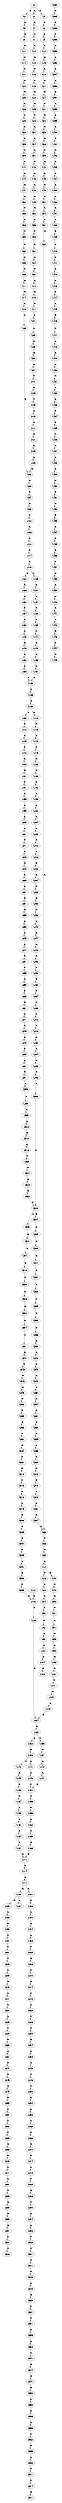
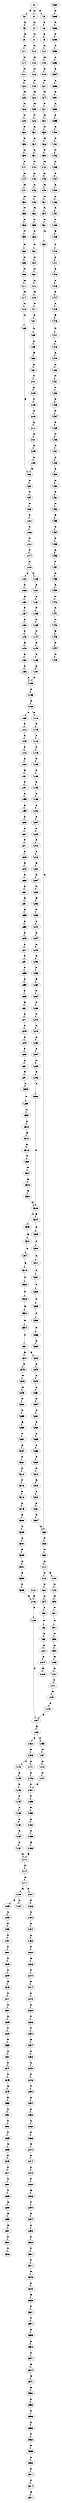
(36, 1352) -> (29, 1352)
